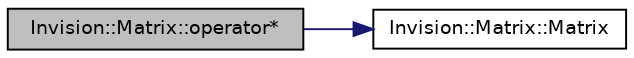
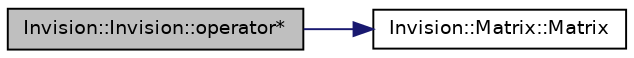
(156, 29) -> (156, 29)
